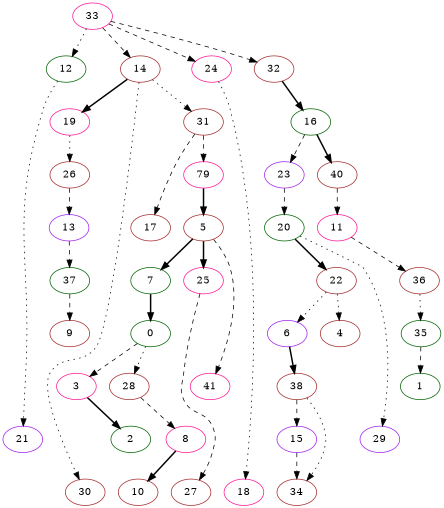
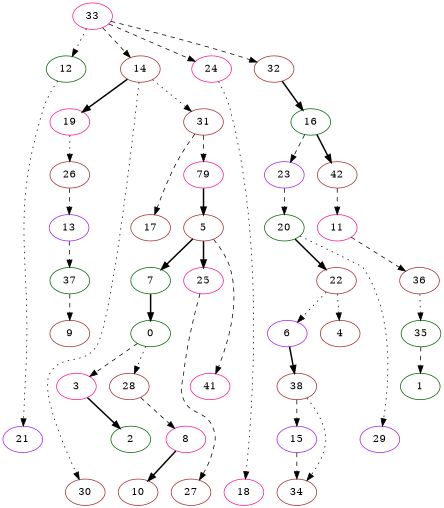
(337, 175) -> (337, 175)
